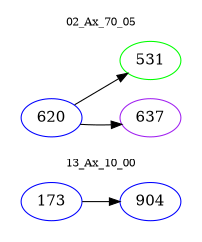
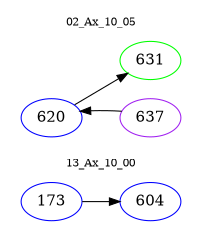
(101, 23) -> (101, 23)
(150, 60) -> (150, 60)
(96, 125) -> (106, 111)
(150, 202) -> (150, 202)
